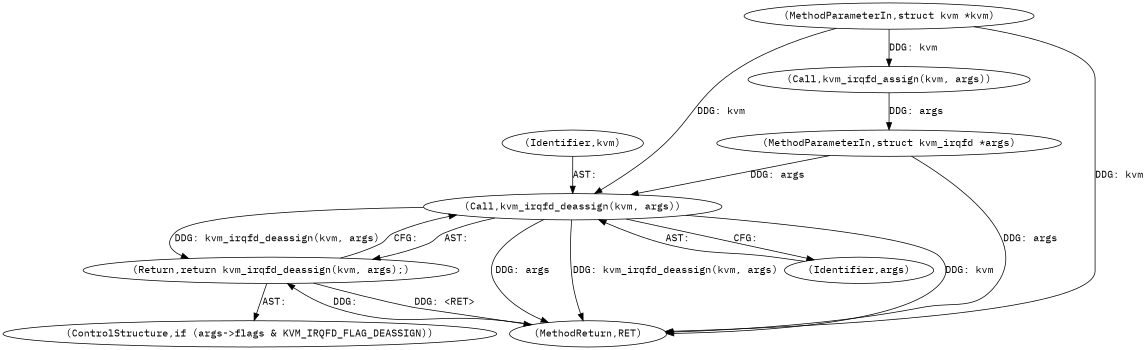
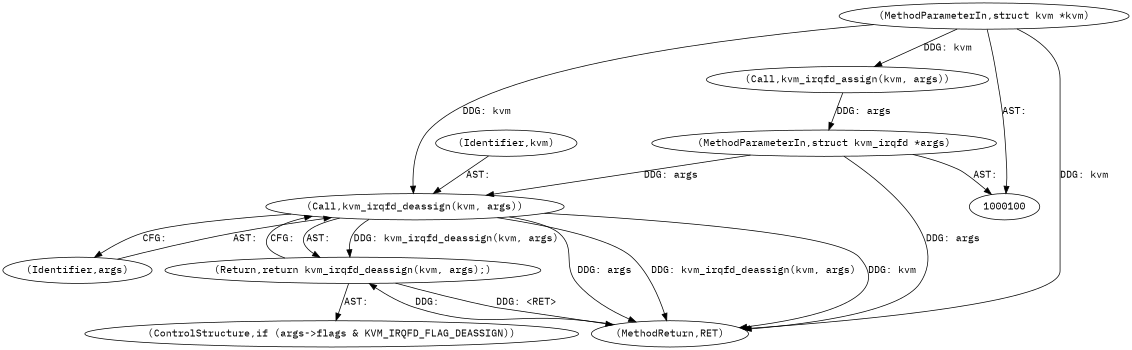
none -> (1005, 207)
